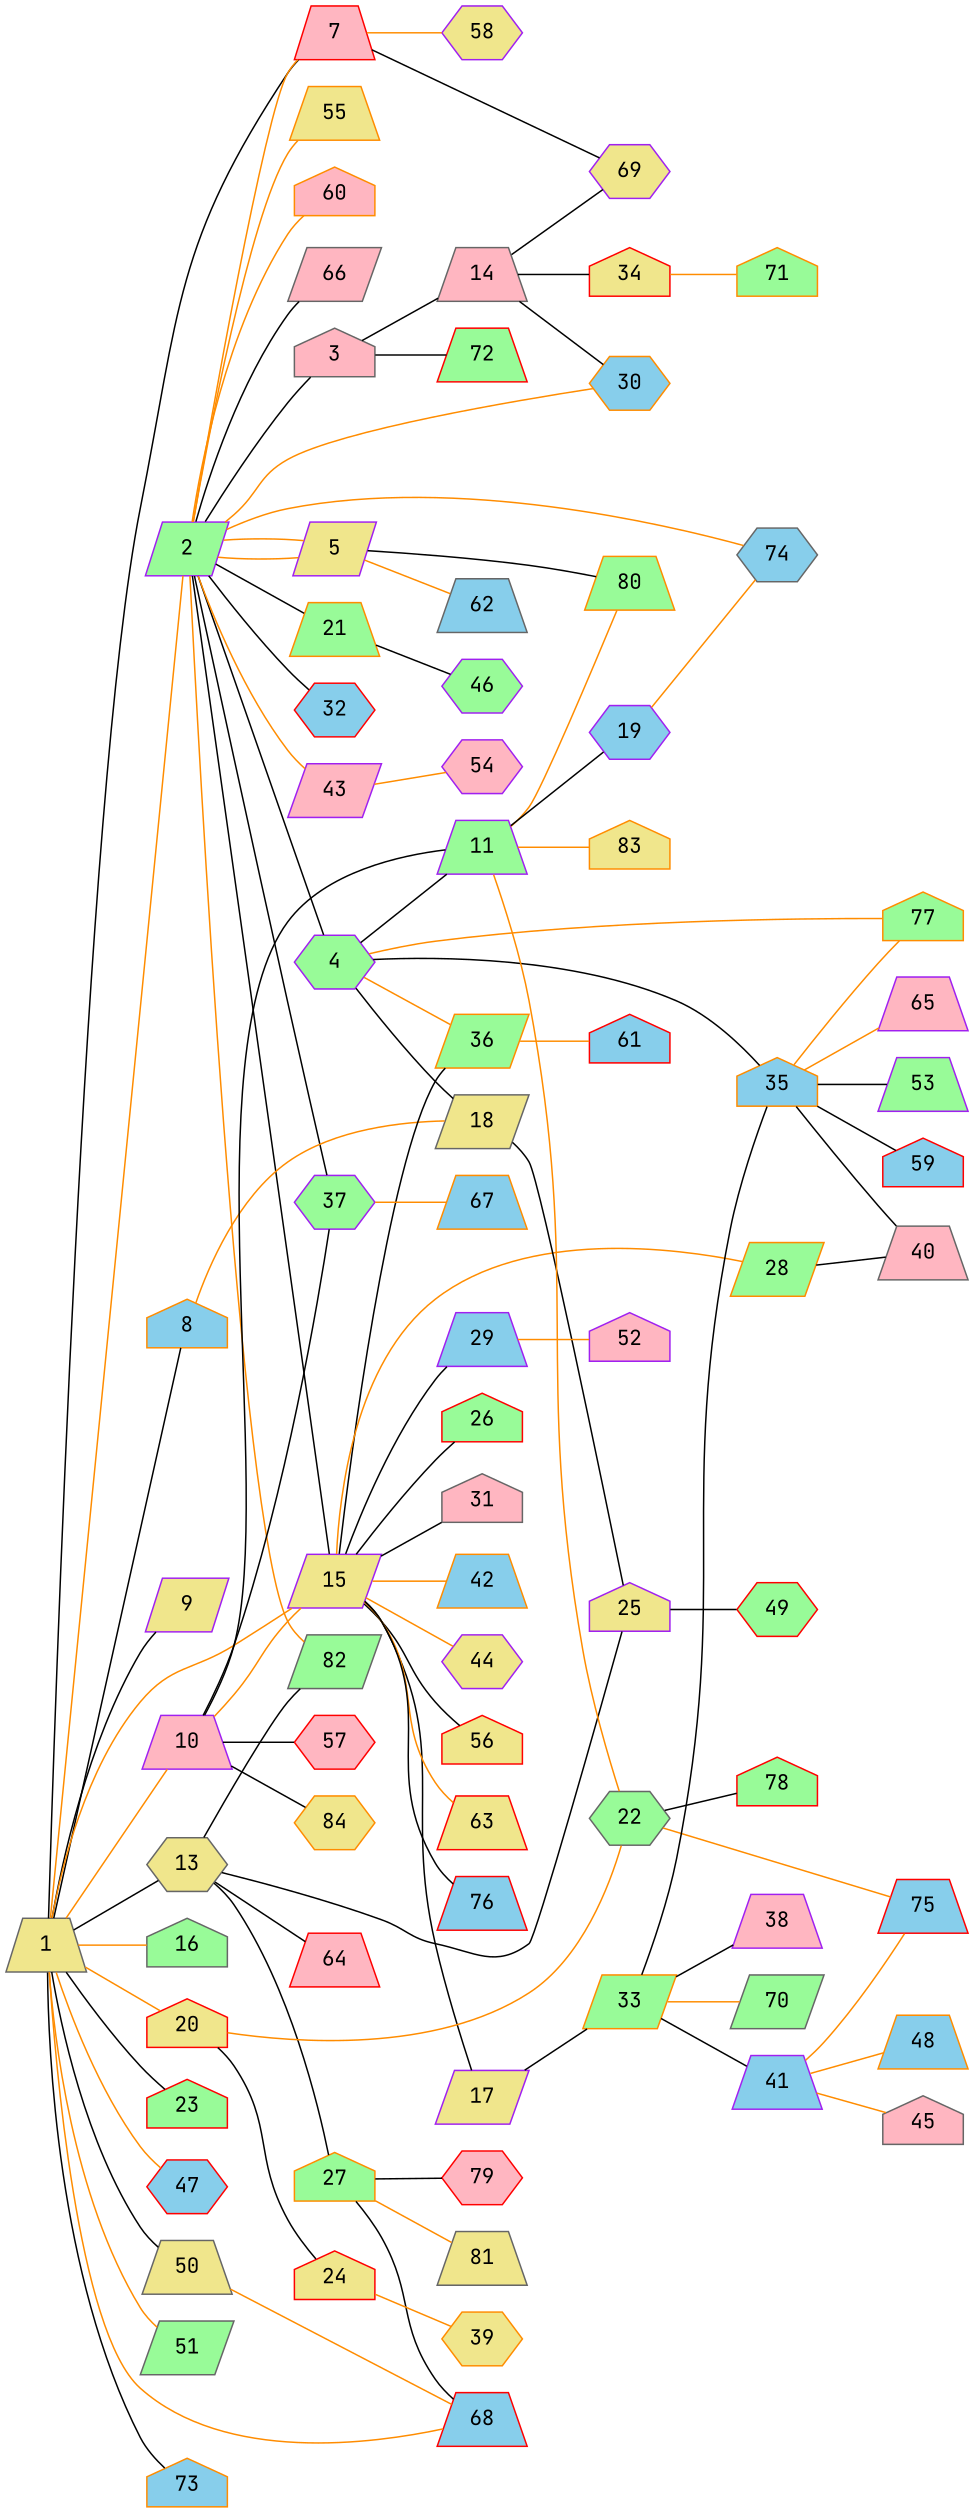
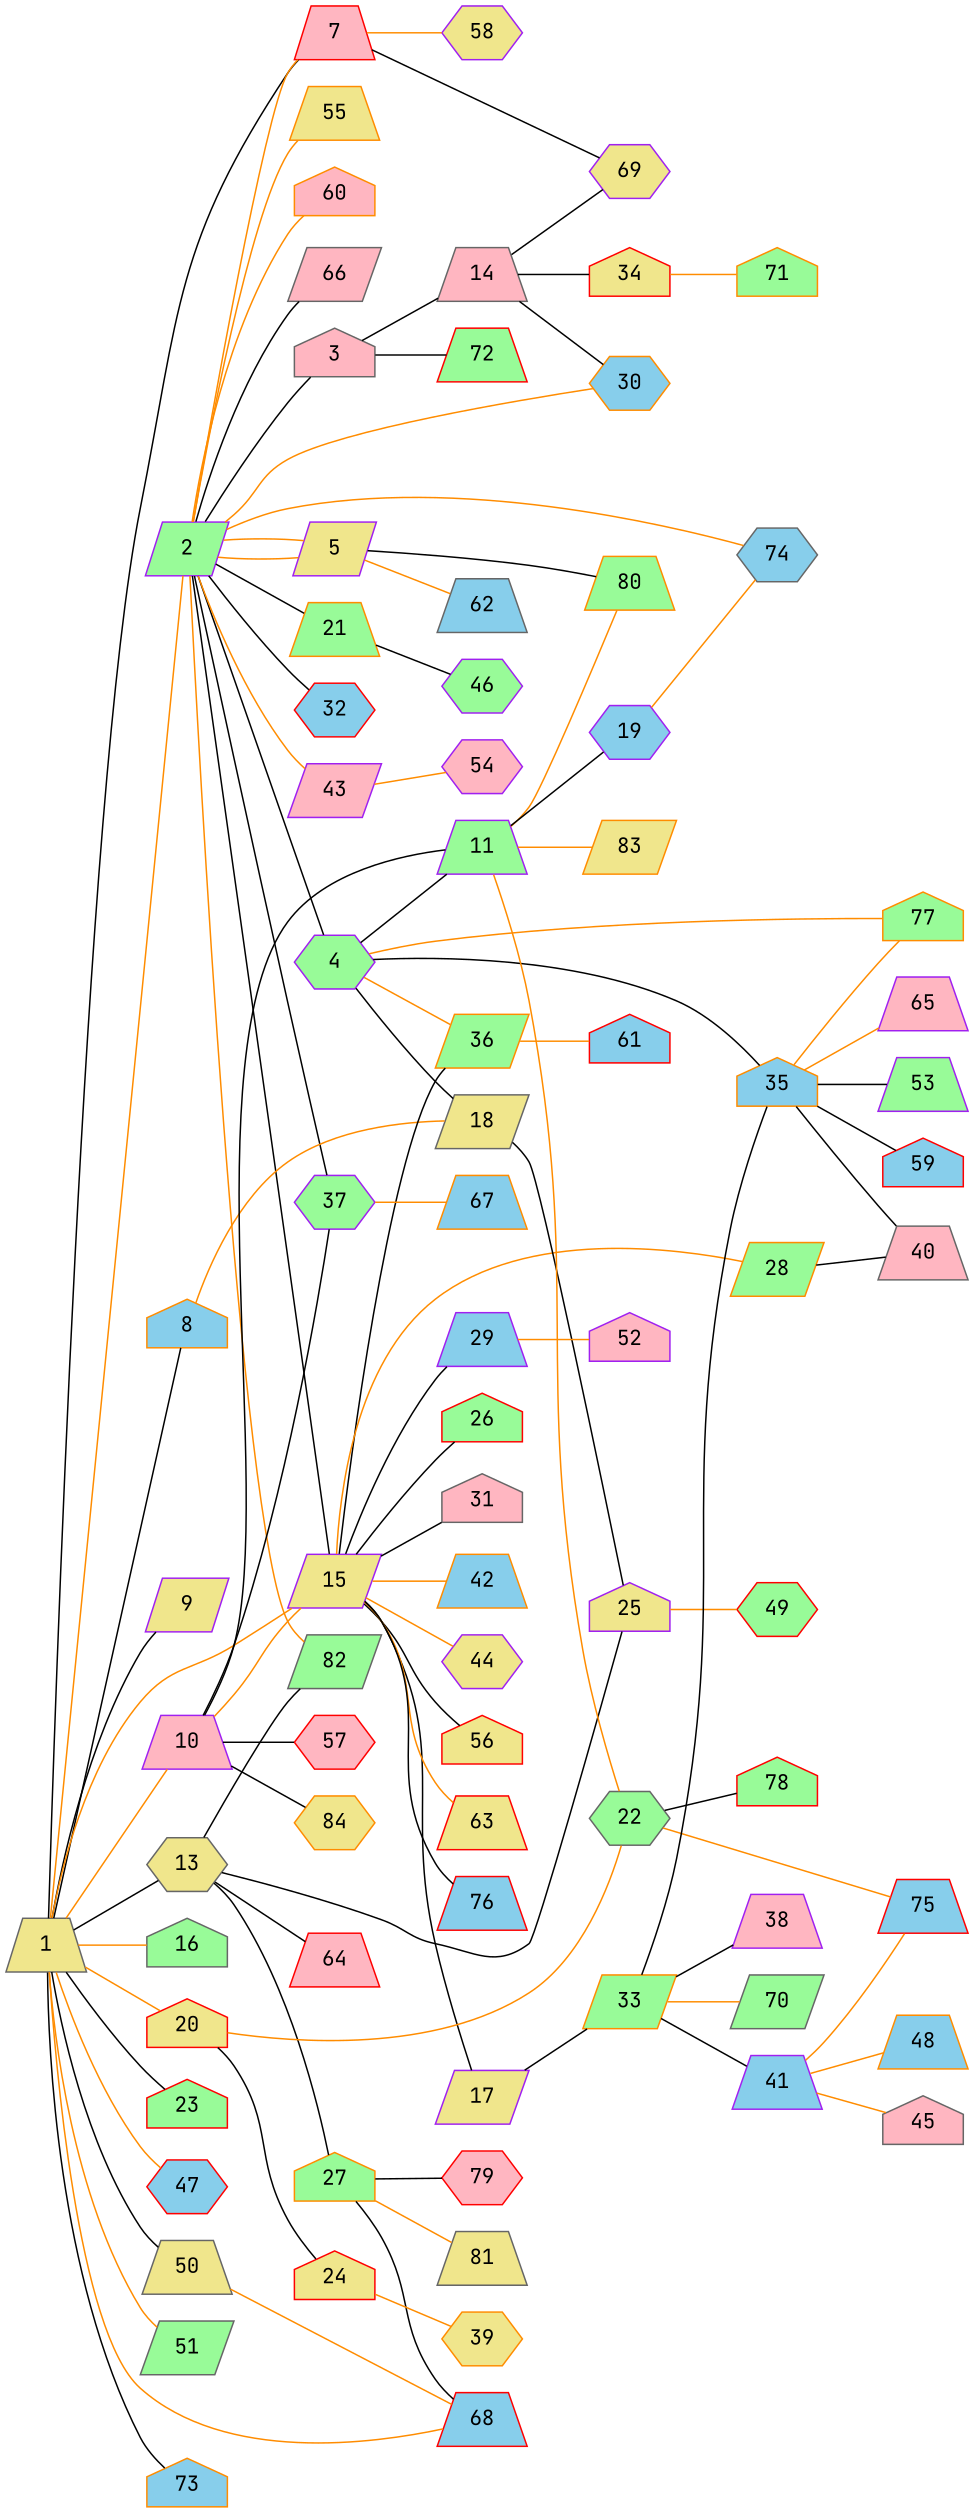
(630, 847) -> (630, 847)
(693, 1610) -> (693, 1610)
